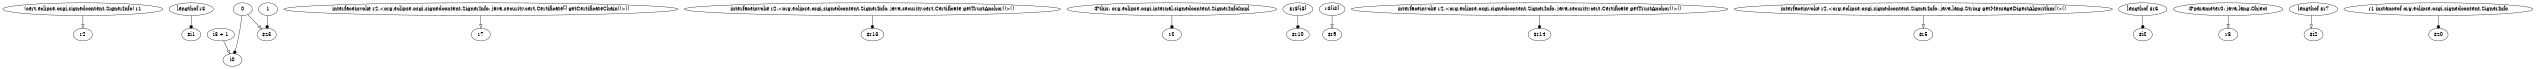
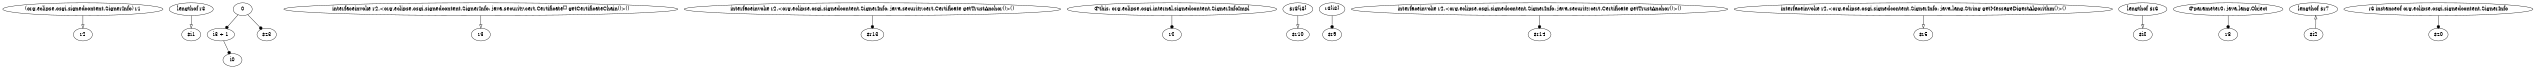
(83, 9) -> (83, 9)
(268, 9) -> none
(2438, 9) -> (2438, 9)
(191, 20) -> (191, 20)
(1298, 20) -> (1298, 20)
(1332, 20) -> (1332, 20)
(2143, 20) -> (2143, 20)
(2228, 20) -> (2228, 20)
(2311, 20) -> (2316, 24)
(254, 21) -> (254, 21)
(239, 33) -> (233, 21)
(481, 35) -> (481, 35)
(226, 46) -> (226, 46)
